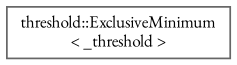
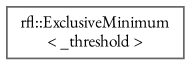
(119, 33) -> (95, 33)
